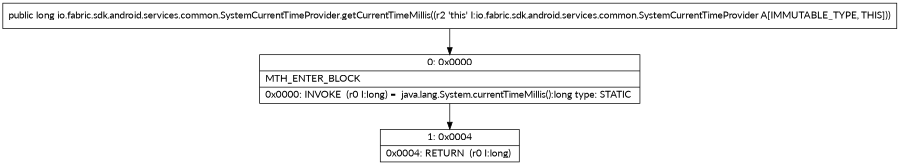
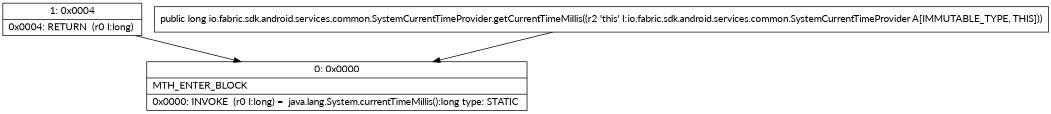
(450, 113) -> (185, 48)
